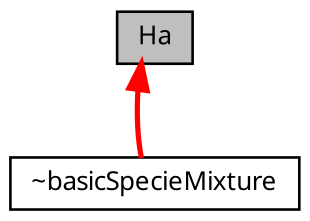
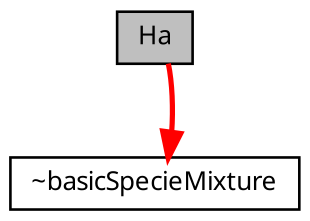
(138, 124) -> (172, 98)
